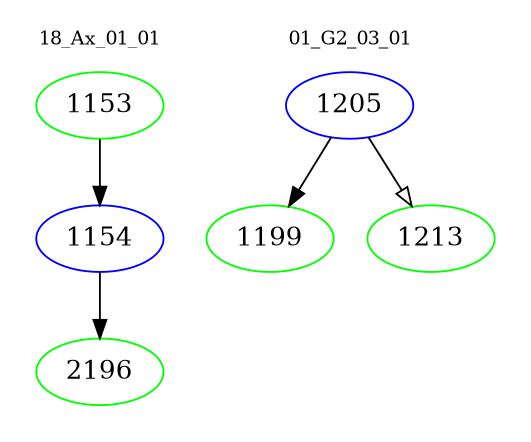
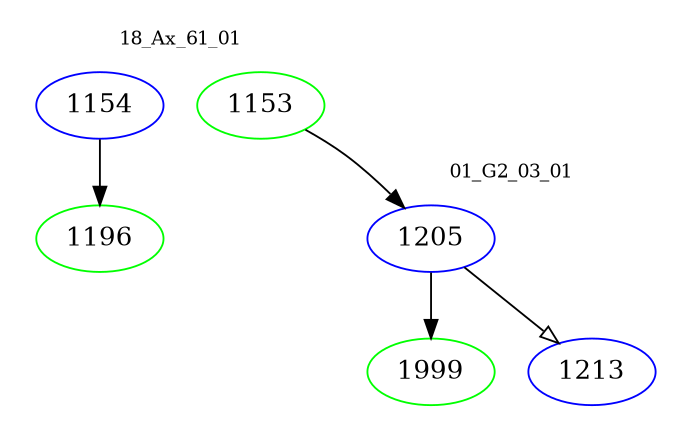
(100, 40) -> (180, 40)
(100, 163) -> (365, 171)
(270, 239) -> (431, 372)
(431, 239) -> (592, 372)
(100, 372) -> (100, 239)
